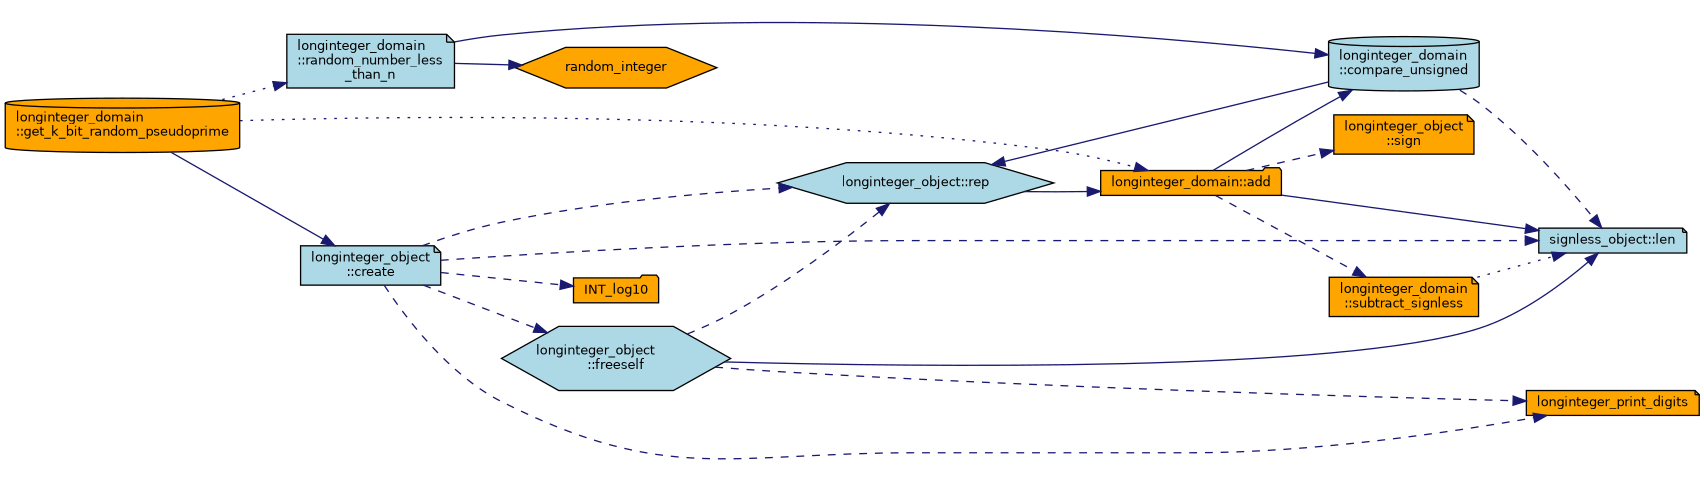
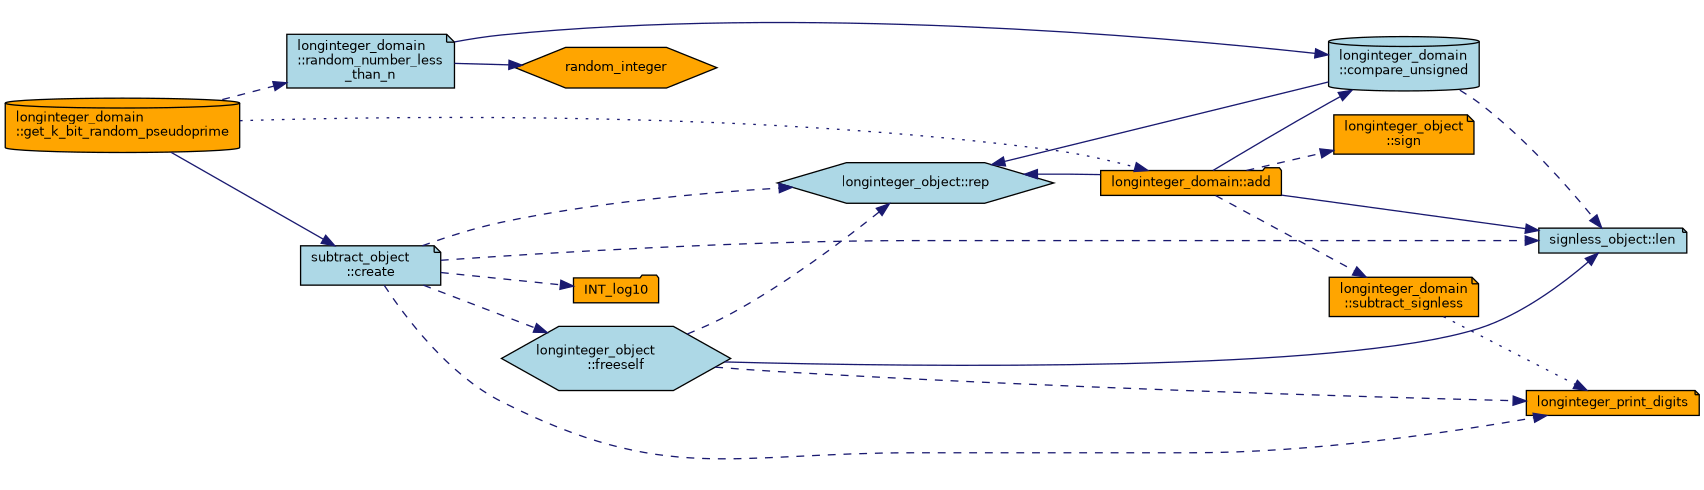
(248, 93) -> (248, 93)
(1056, 192) -> (1069, 174)
(371, 265) -> (371, 265)
(1515, 267) -> (1509, 350)
